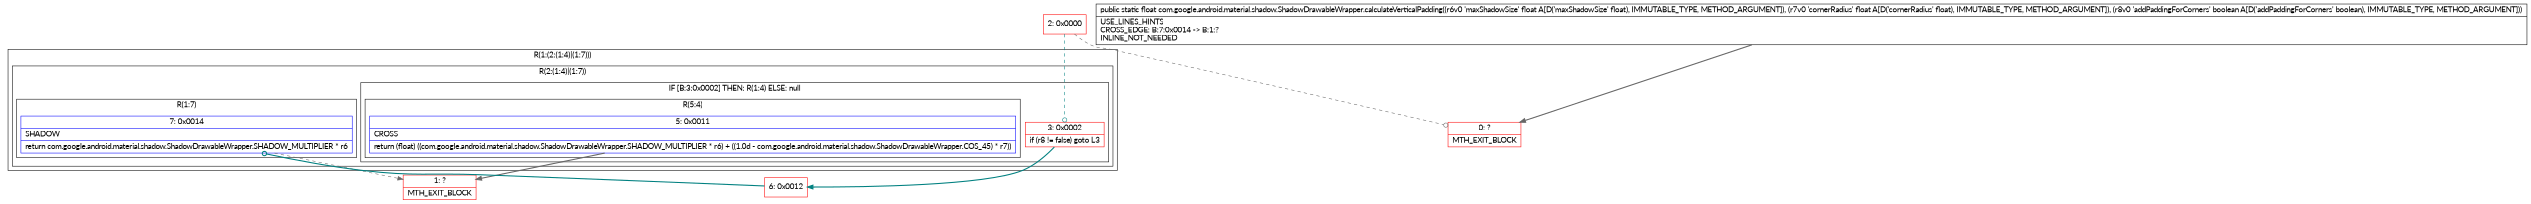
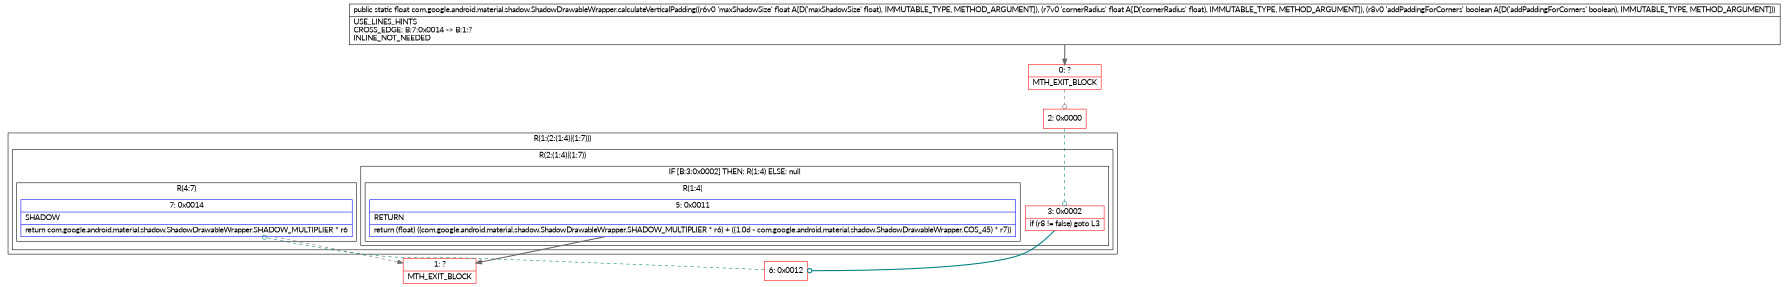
(1258, 82) -> (1065, 97)
(187, 105) -> (187, 189)
(693, 105) -> (693, 189)
(386, 134) -> (389, 218)
(515, 176) -> (515, 260)
(938, 183) -> (938, 267)
